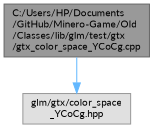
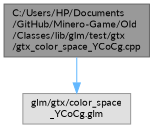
(77, 109) -> (77, 109)
